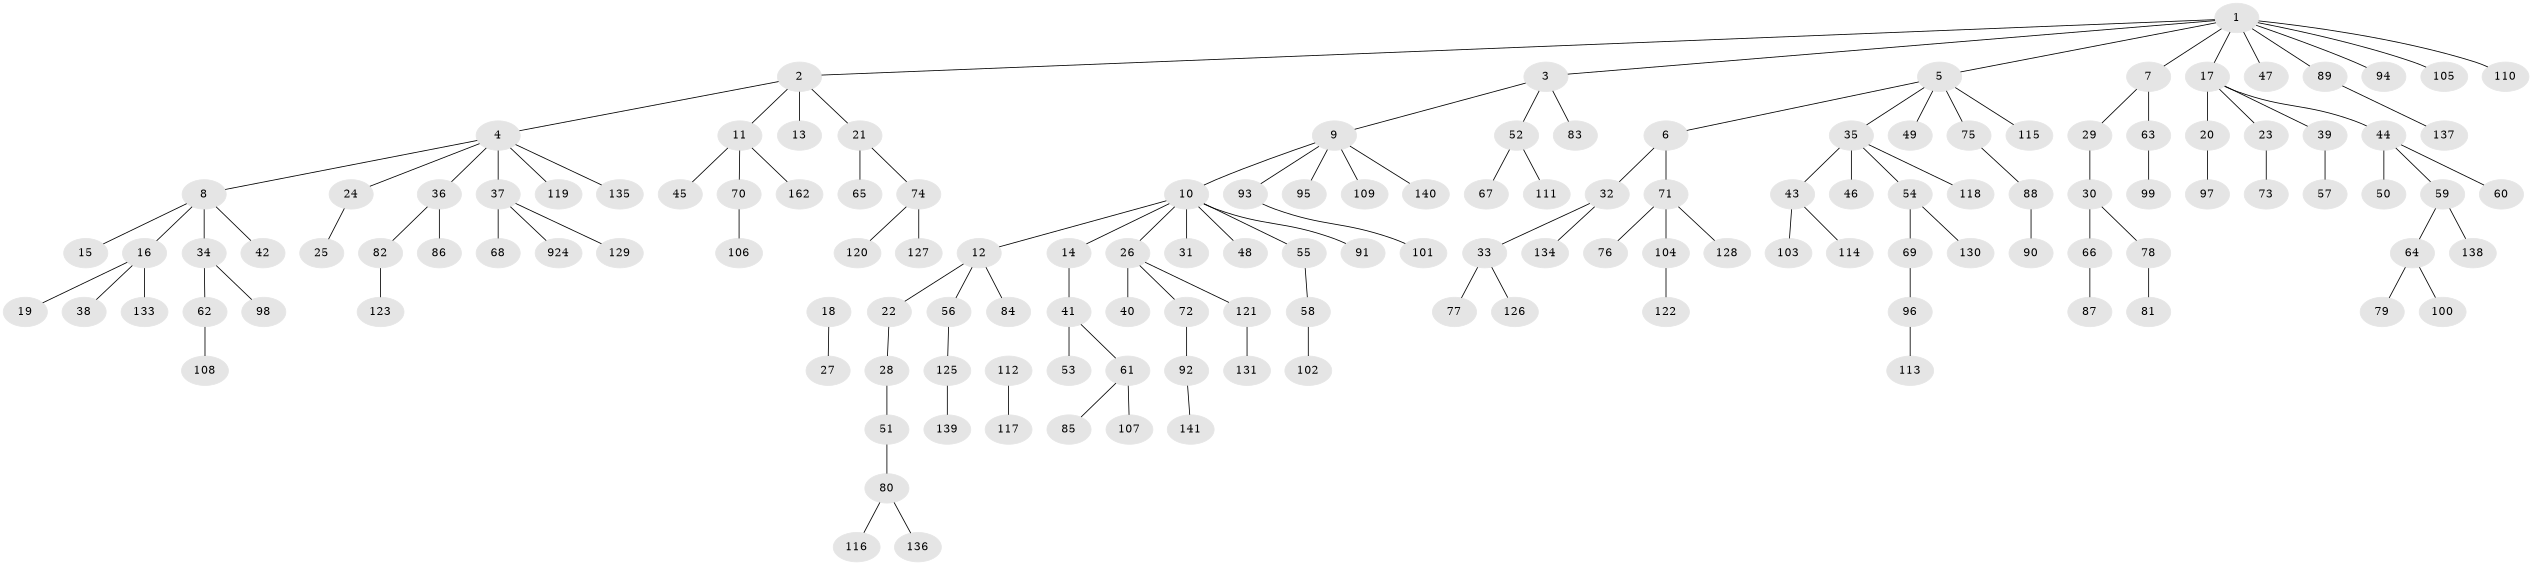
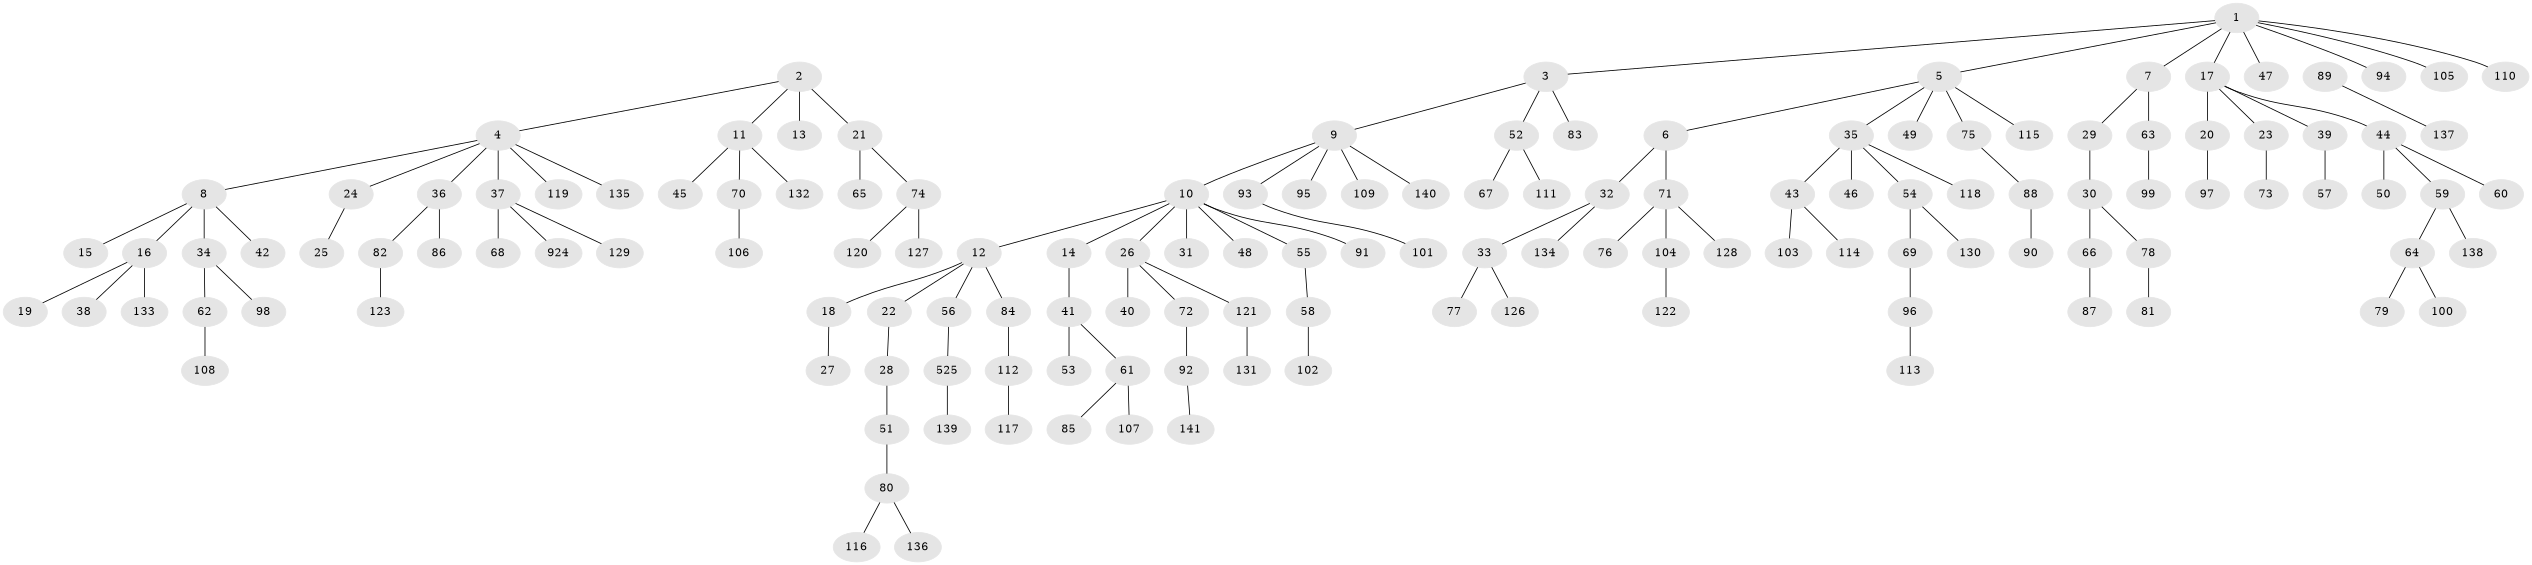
(1518, 47) -> none
(2281, 47) -> none
(800, 194) -> (800, 194)
none -> (904, 283)
none -> (1009, 341)
(947, 371) -> (947, 371)
